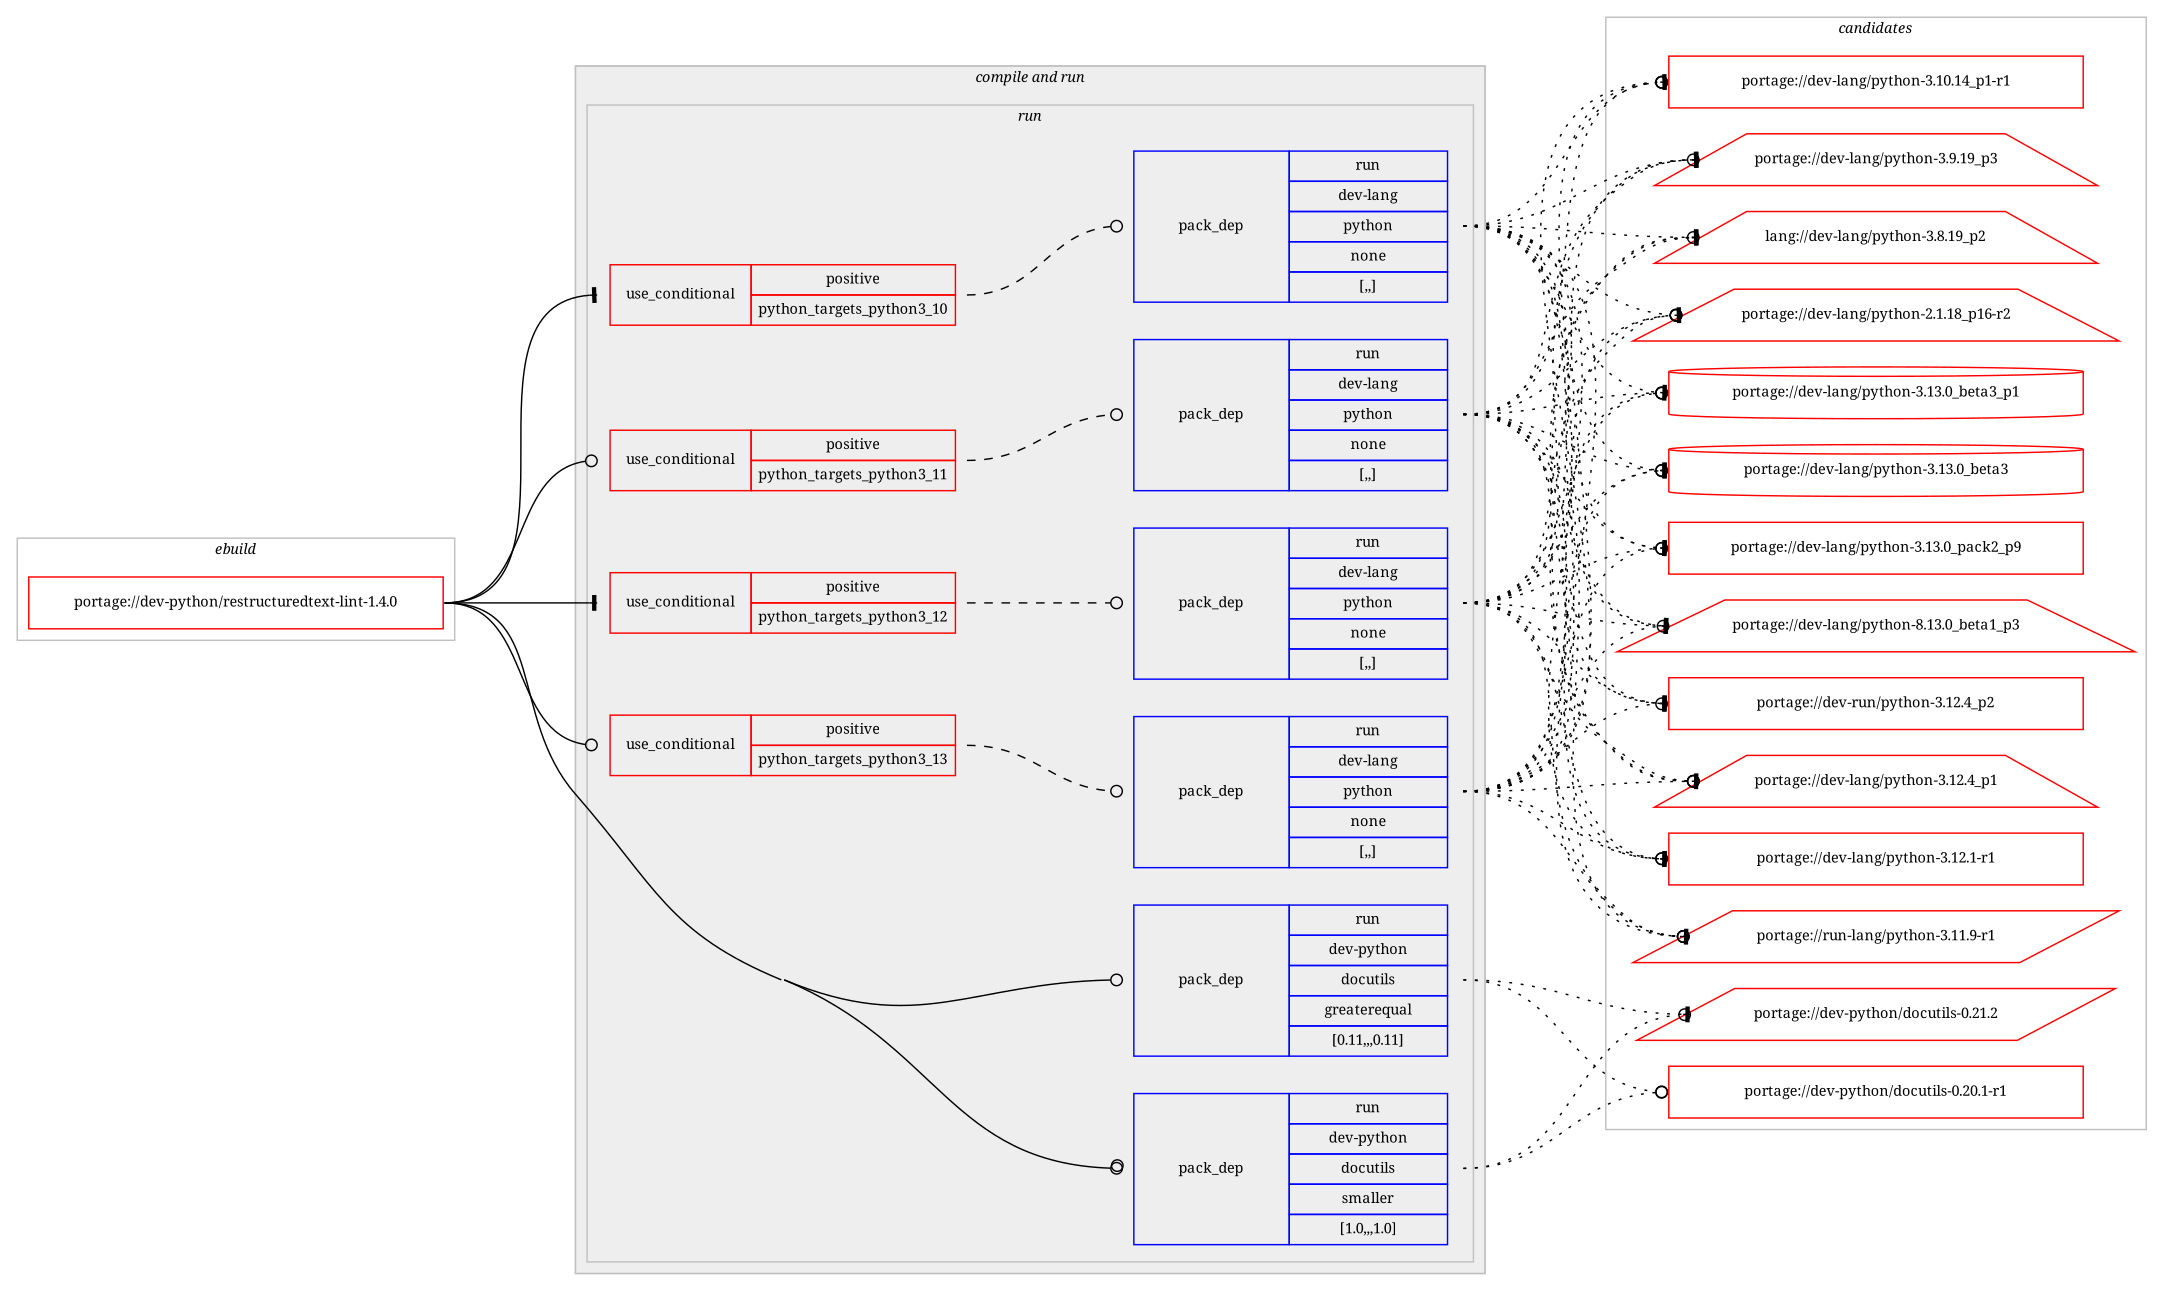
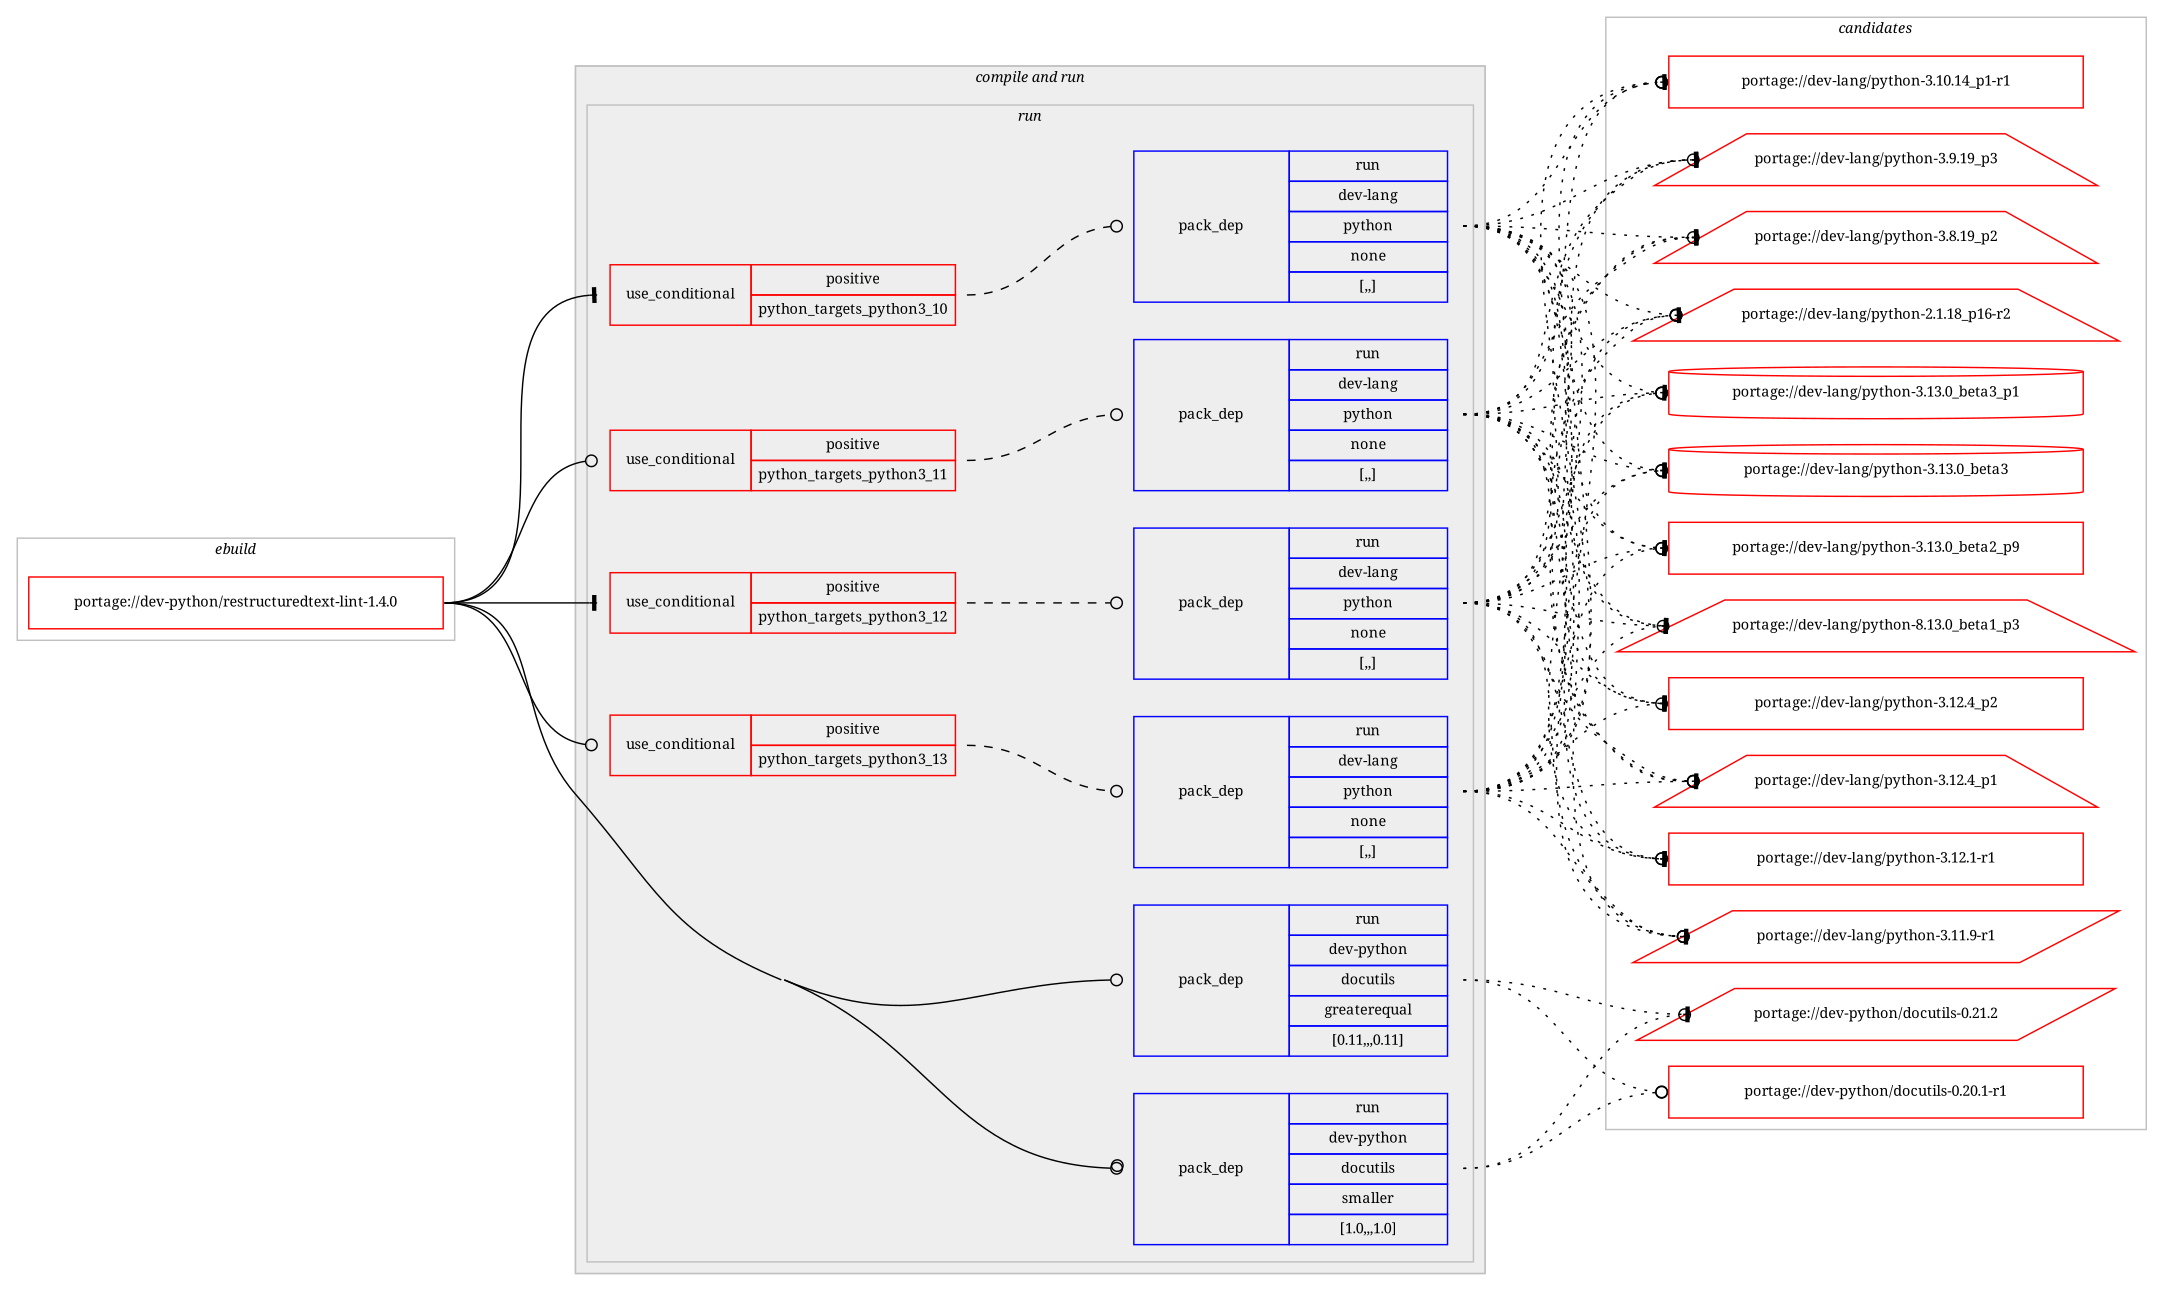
(1876, 237) -> (1876, 237)
(1876, 548) -> (1876, 548)
(1876, 704) -> (1876, 704)
(1876, 937) -> (1876, 937)
